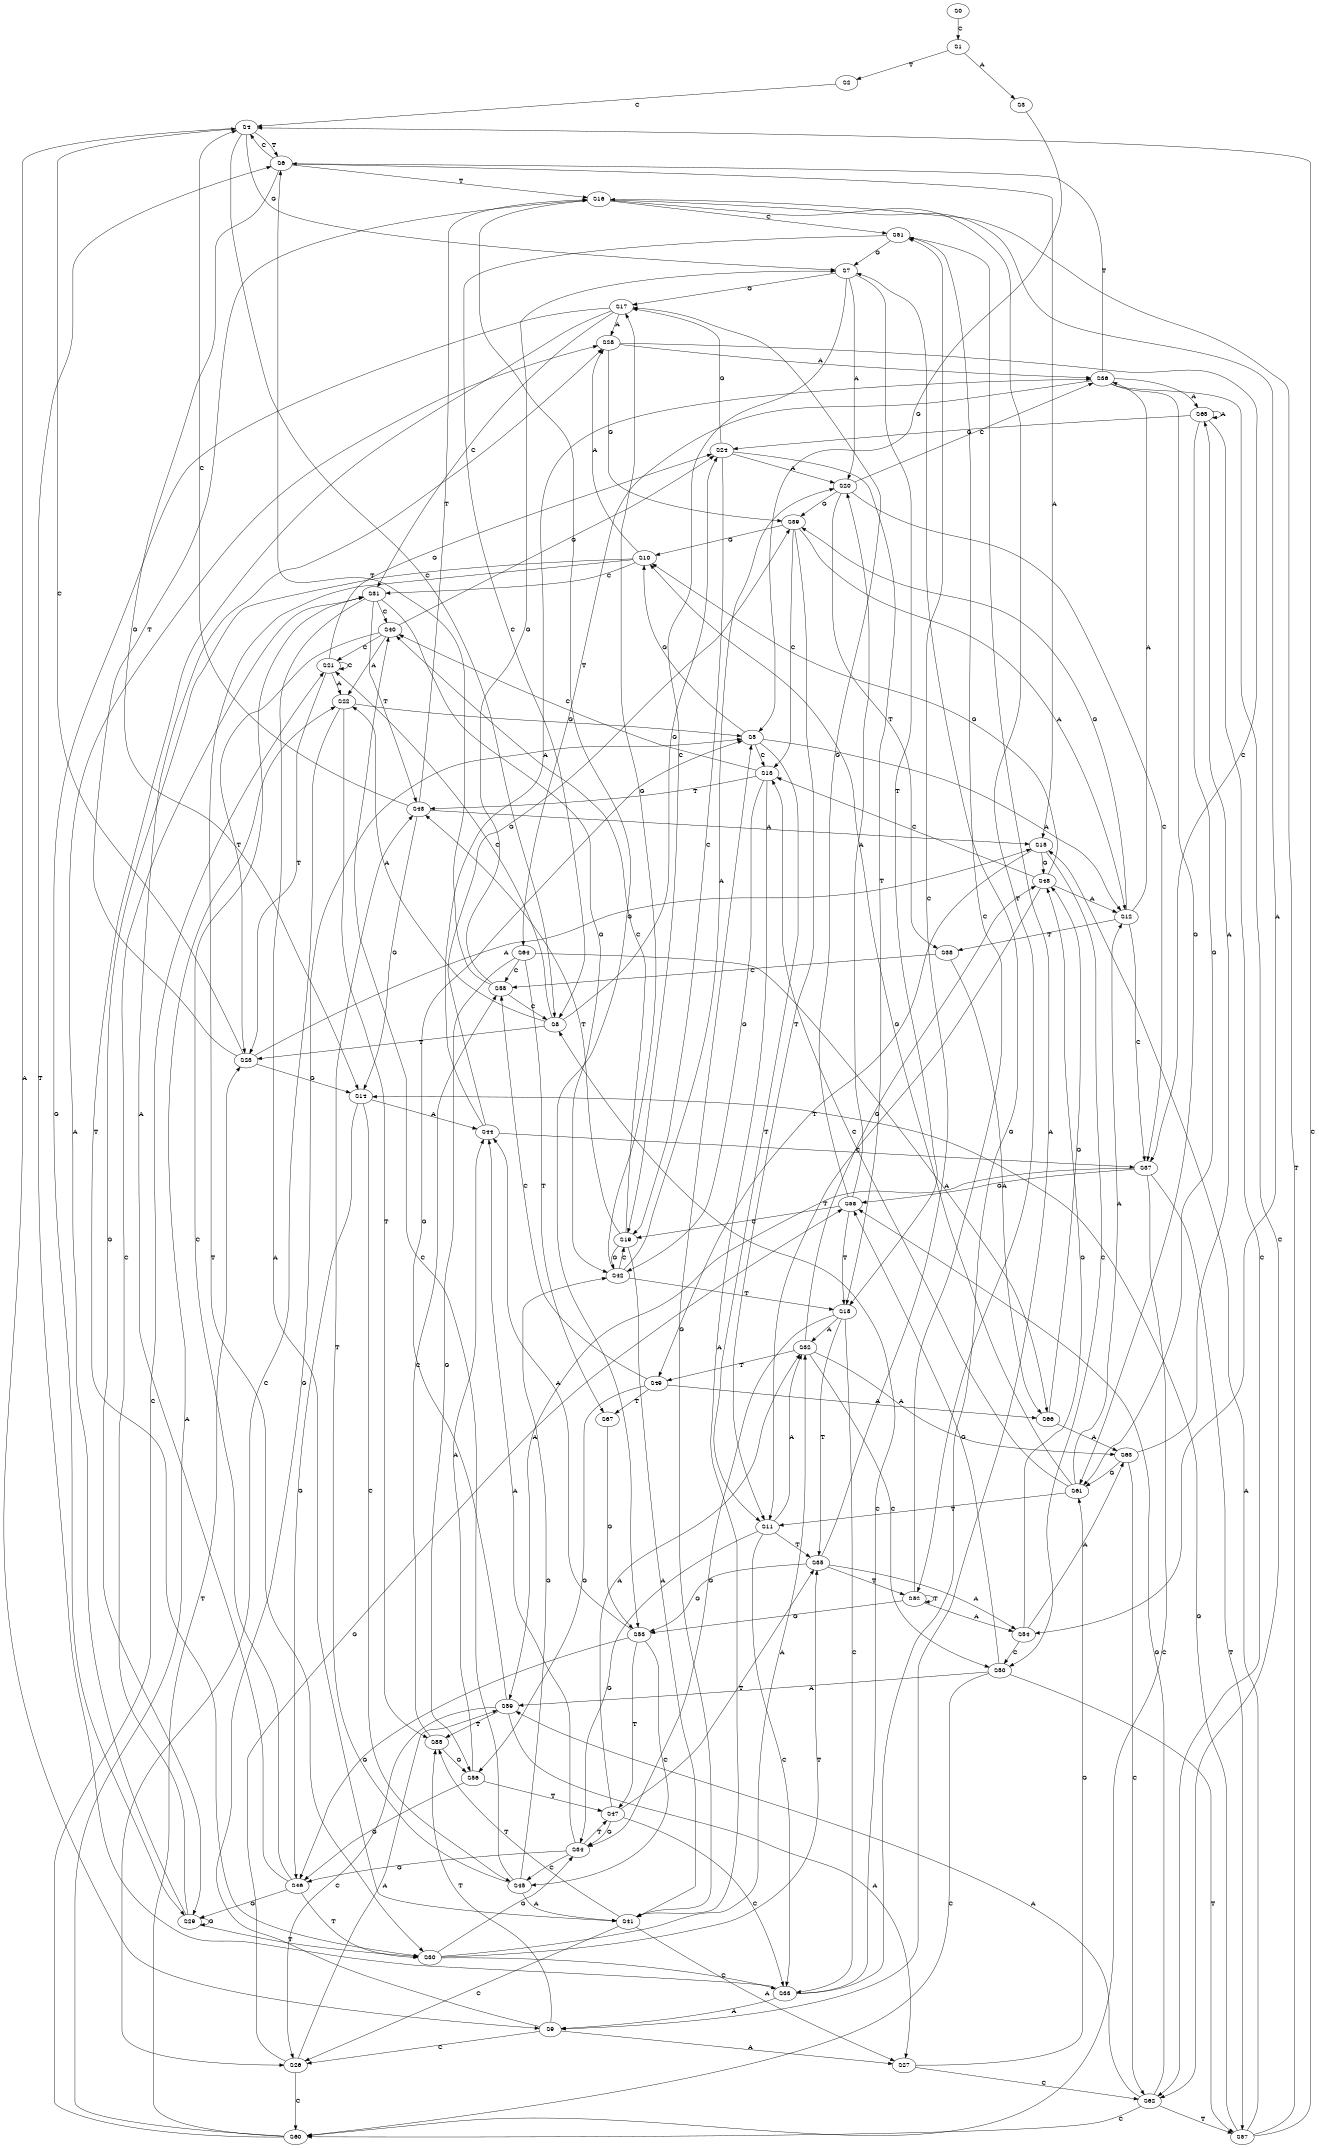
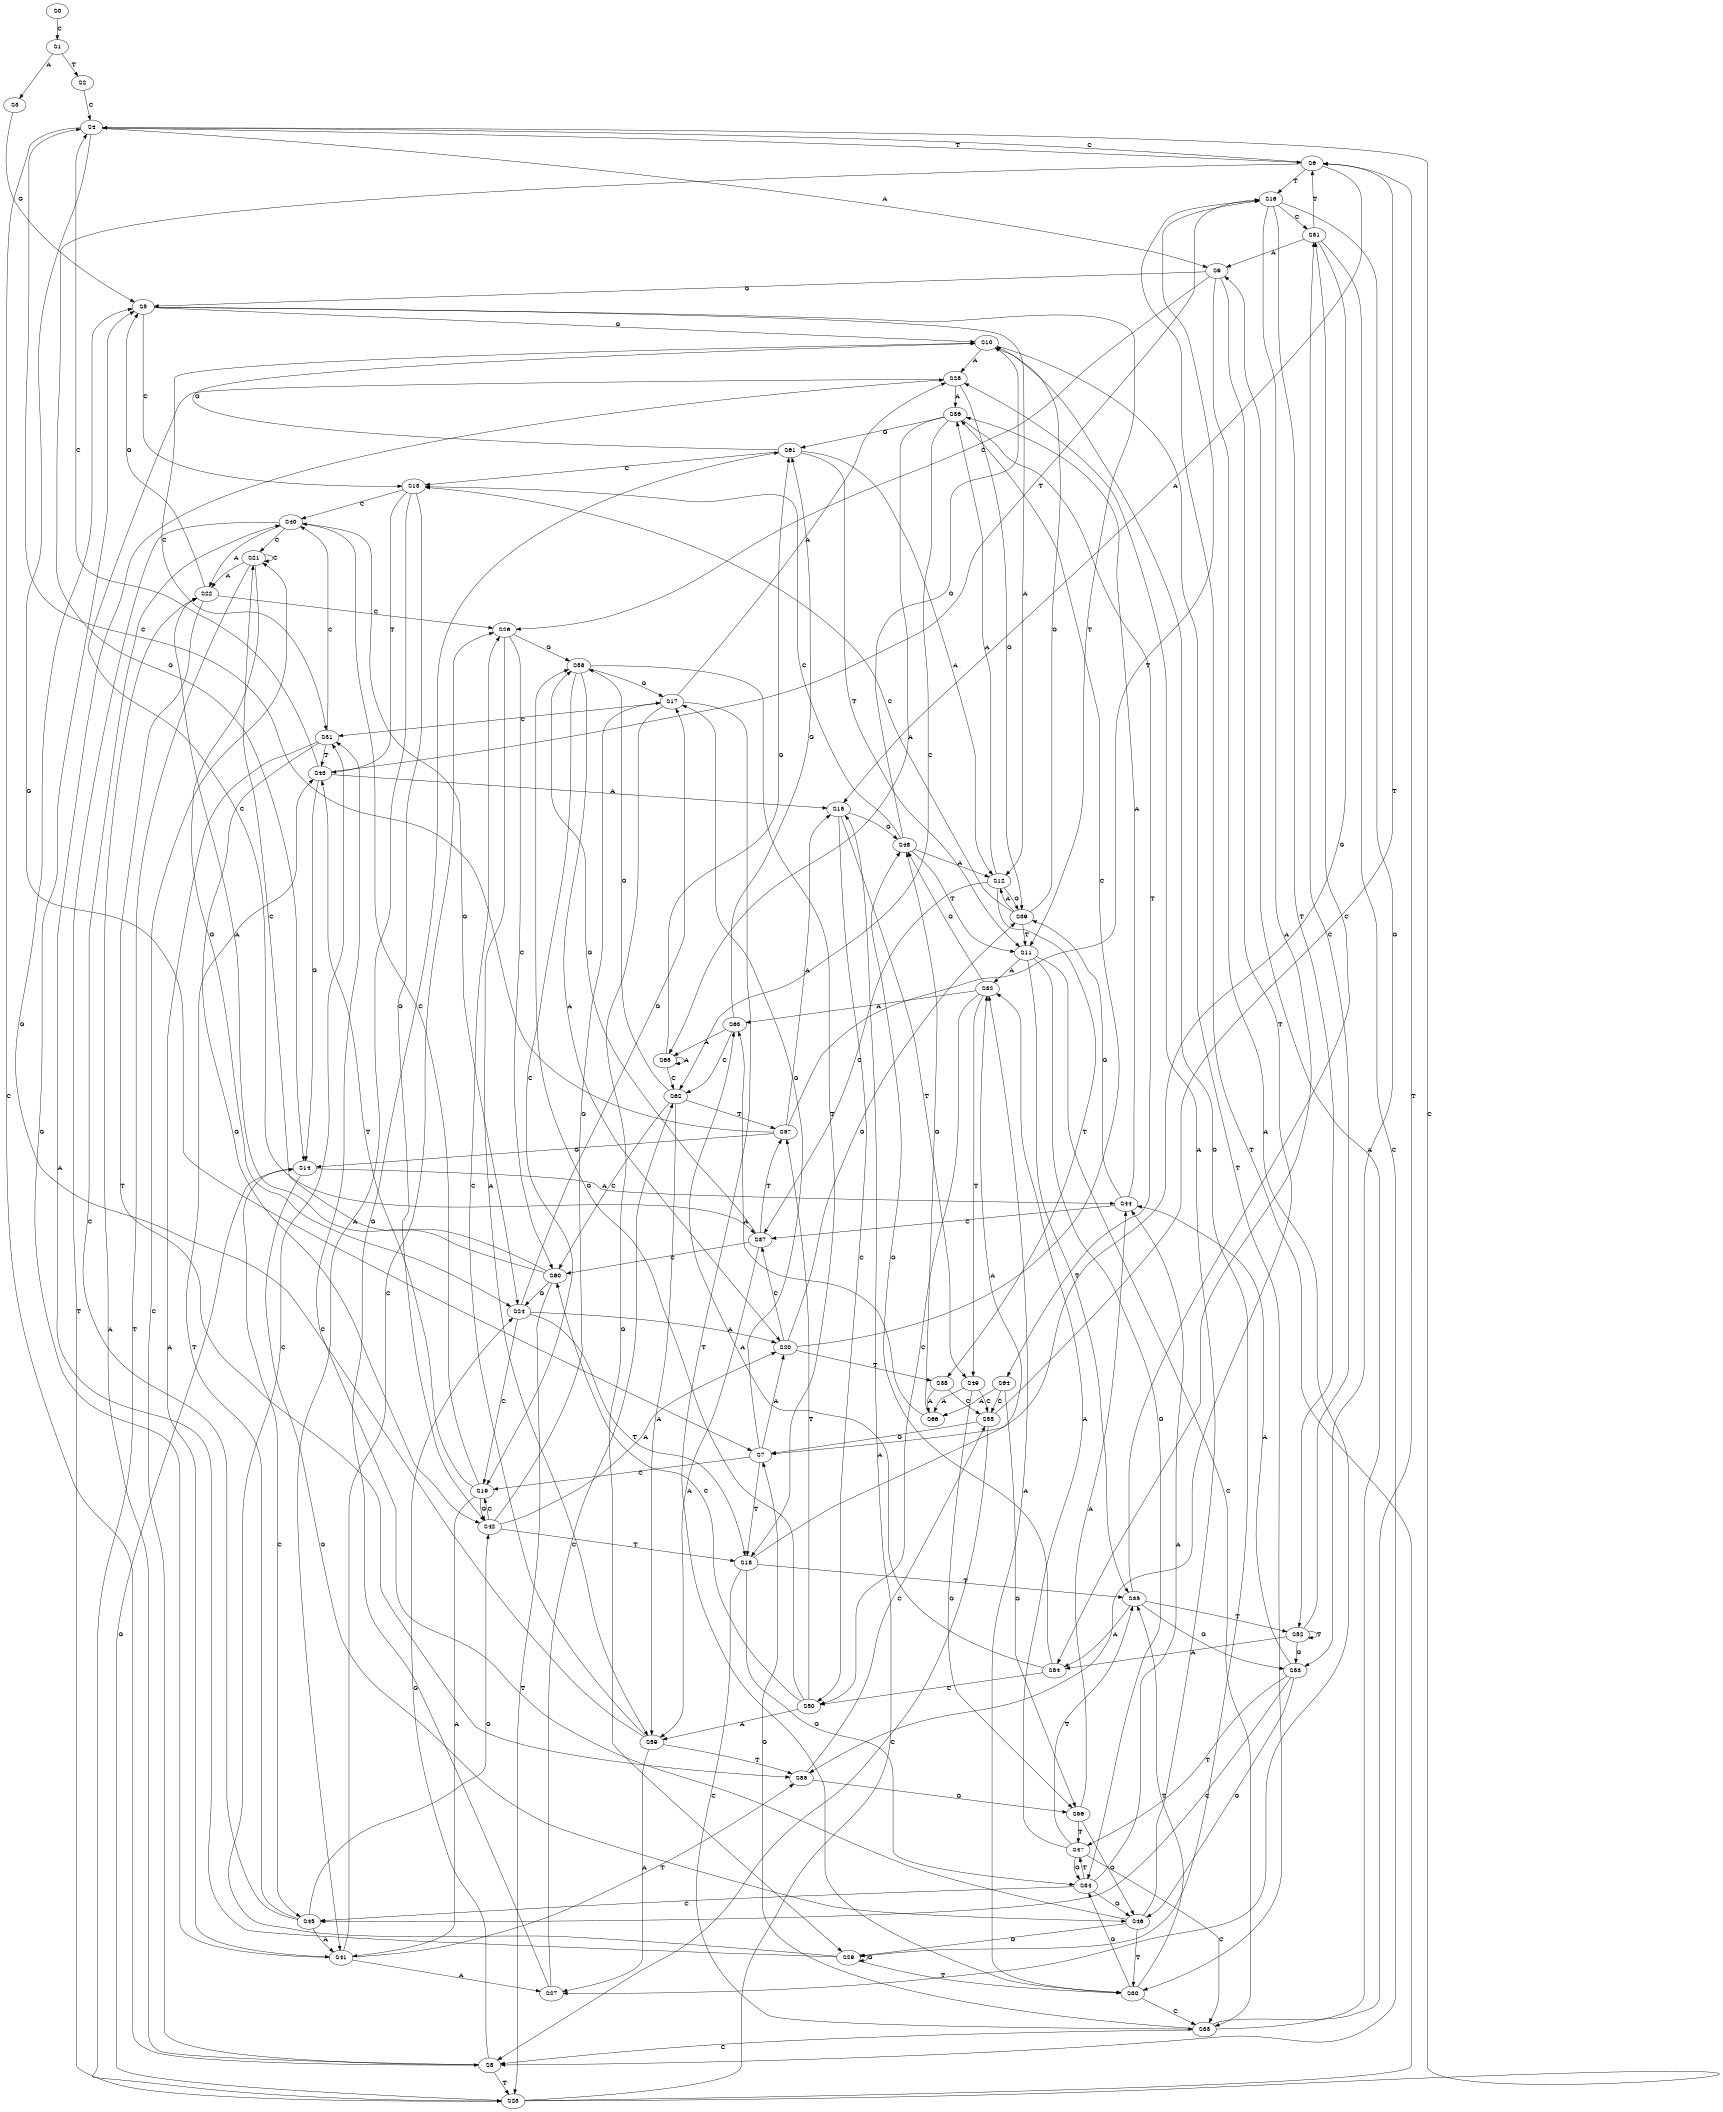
(782, 169) -> (1313, 201)
(964, 430) -> (539, 1292)
(607, 1419) -> none
